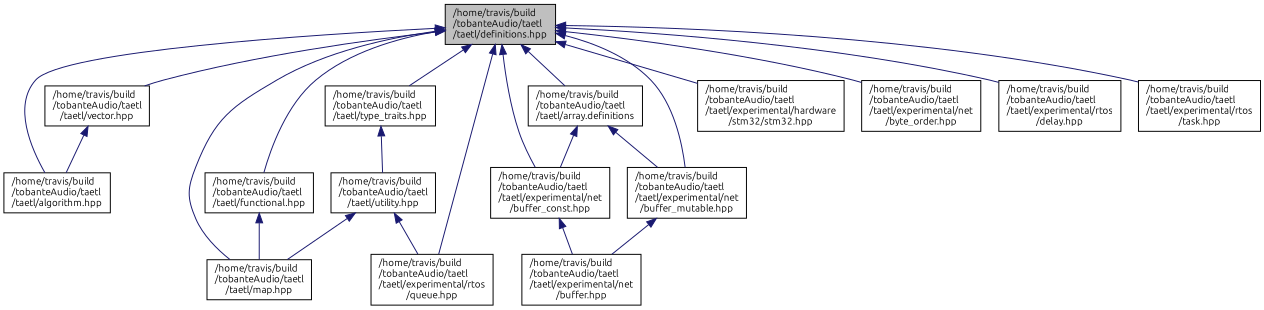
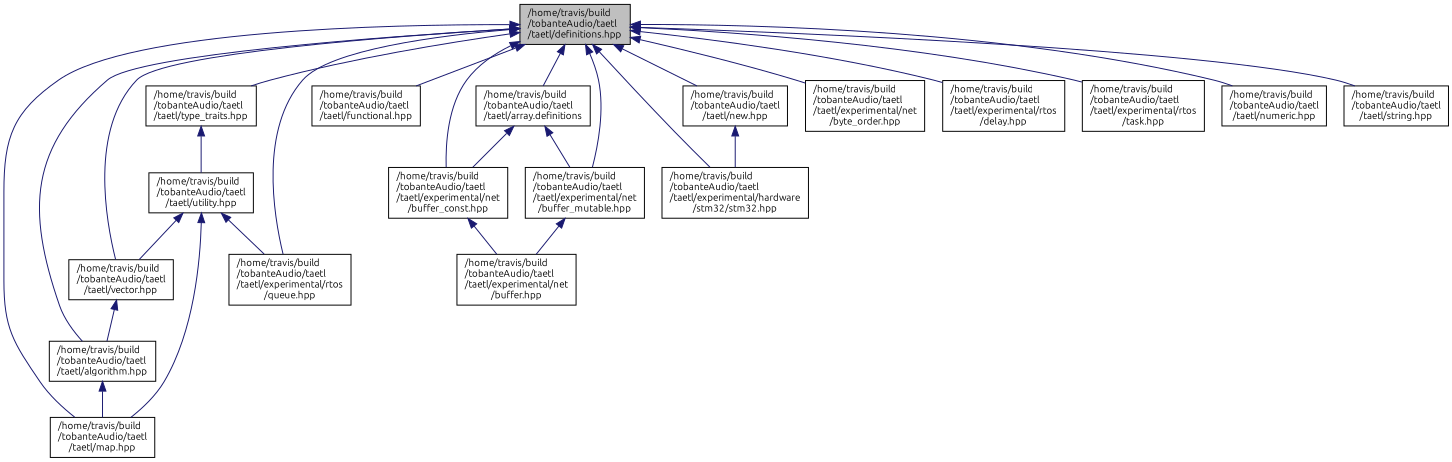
none -> (735, 106)
none -> (1274, 106)
none -> (1396, 106)
none -> (158, 240)
(259, 241) -> (103, 404)
